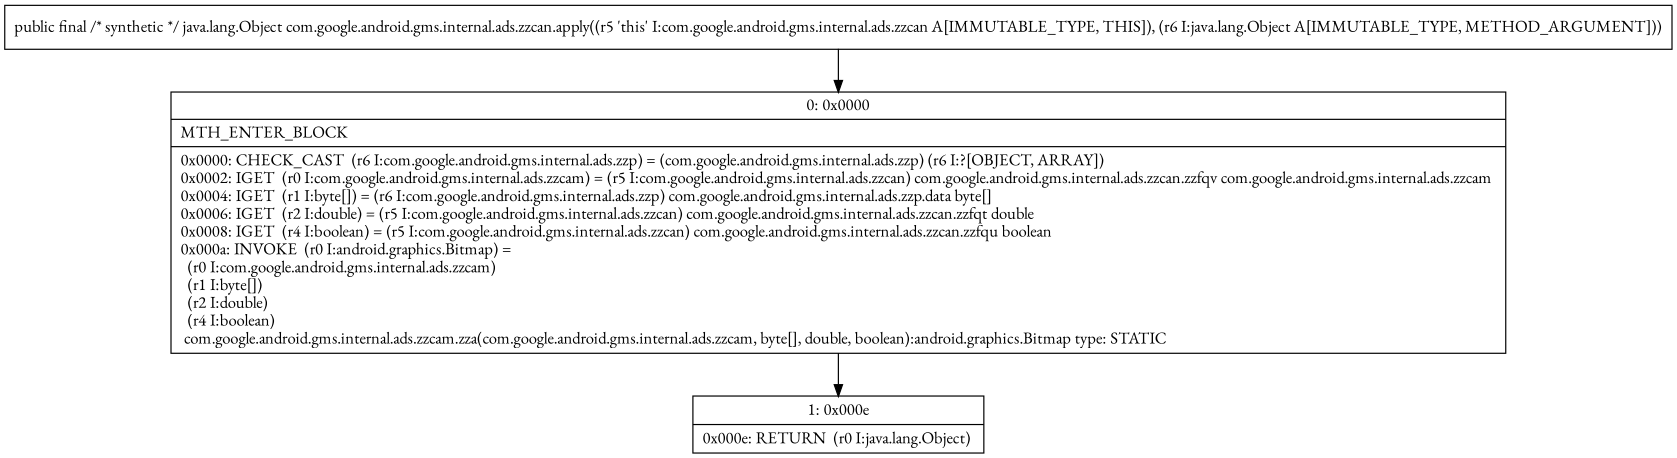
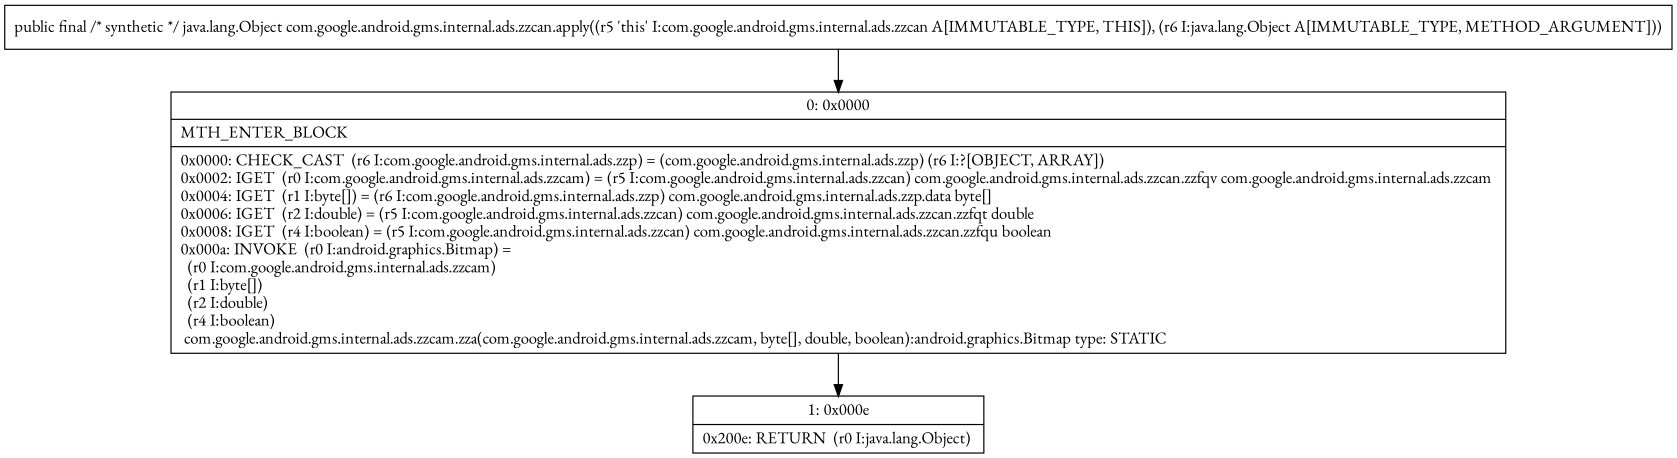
(838, 438) -> (838, 438)
